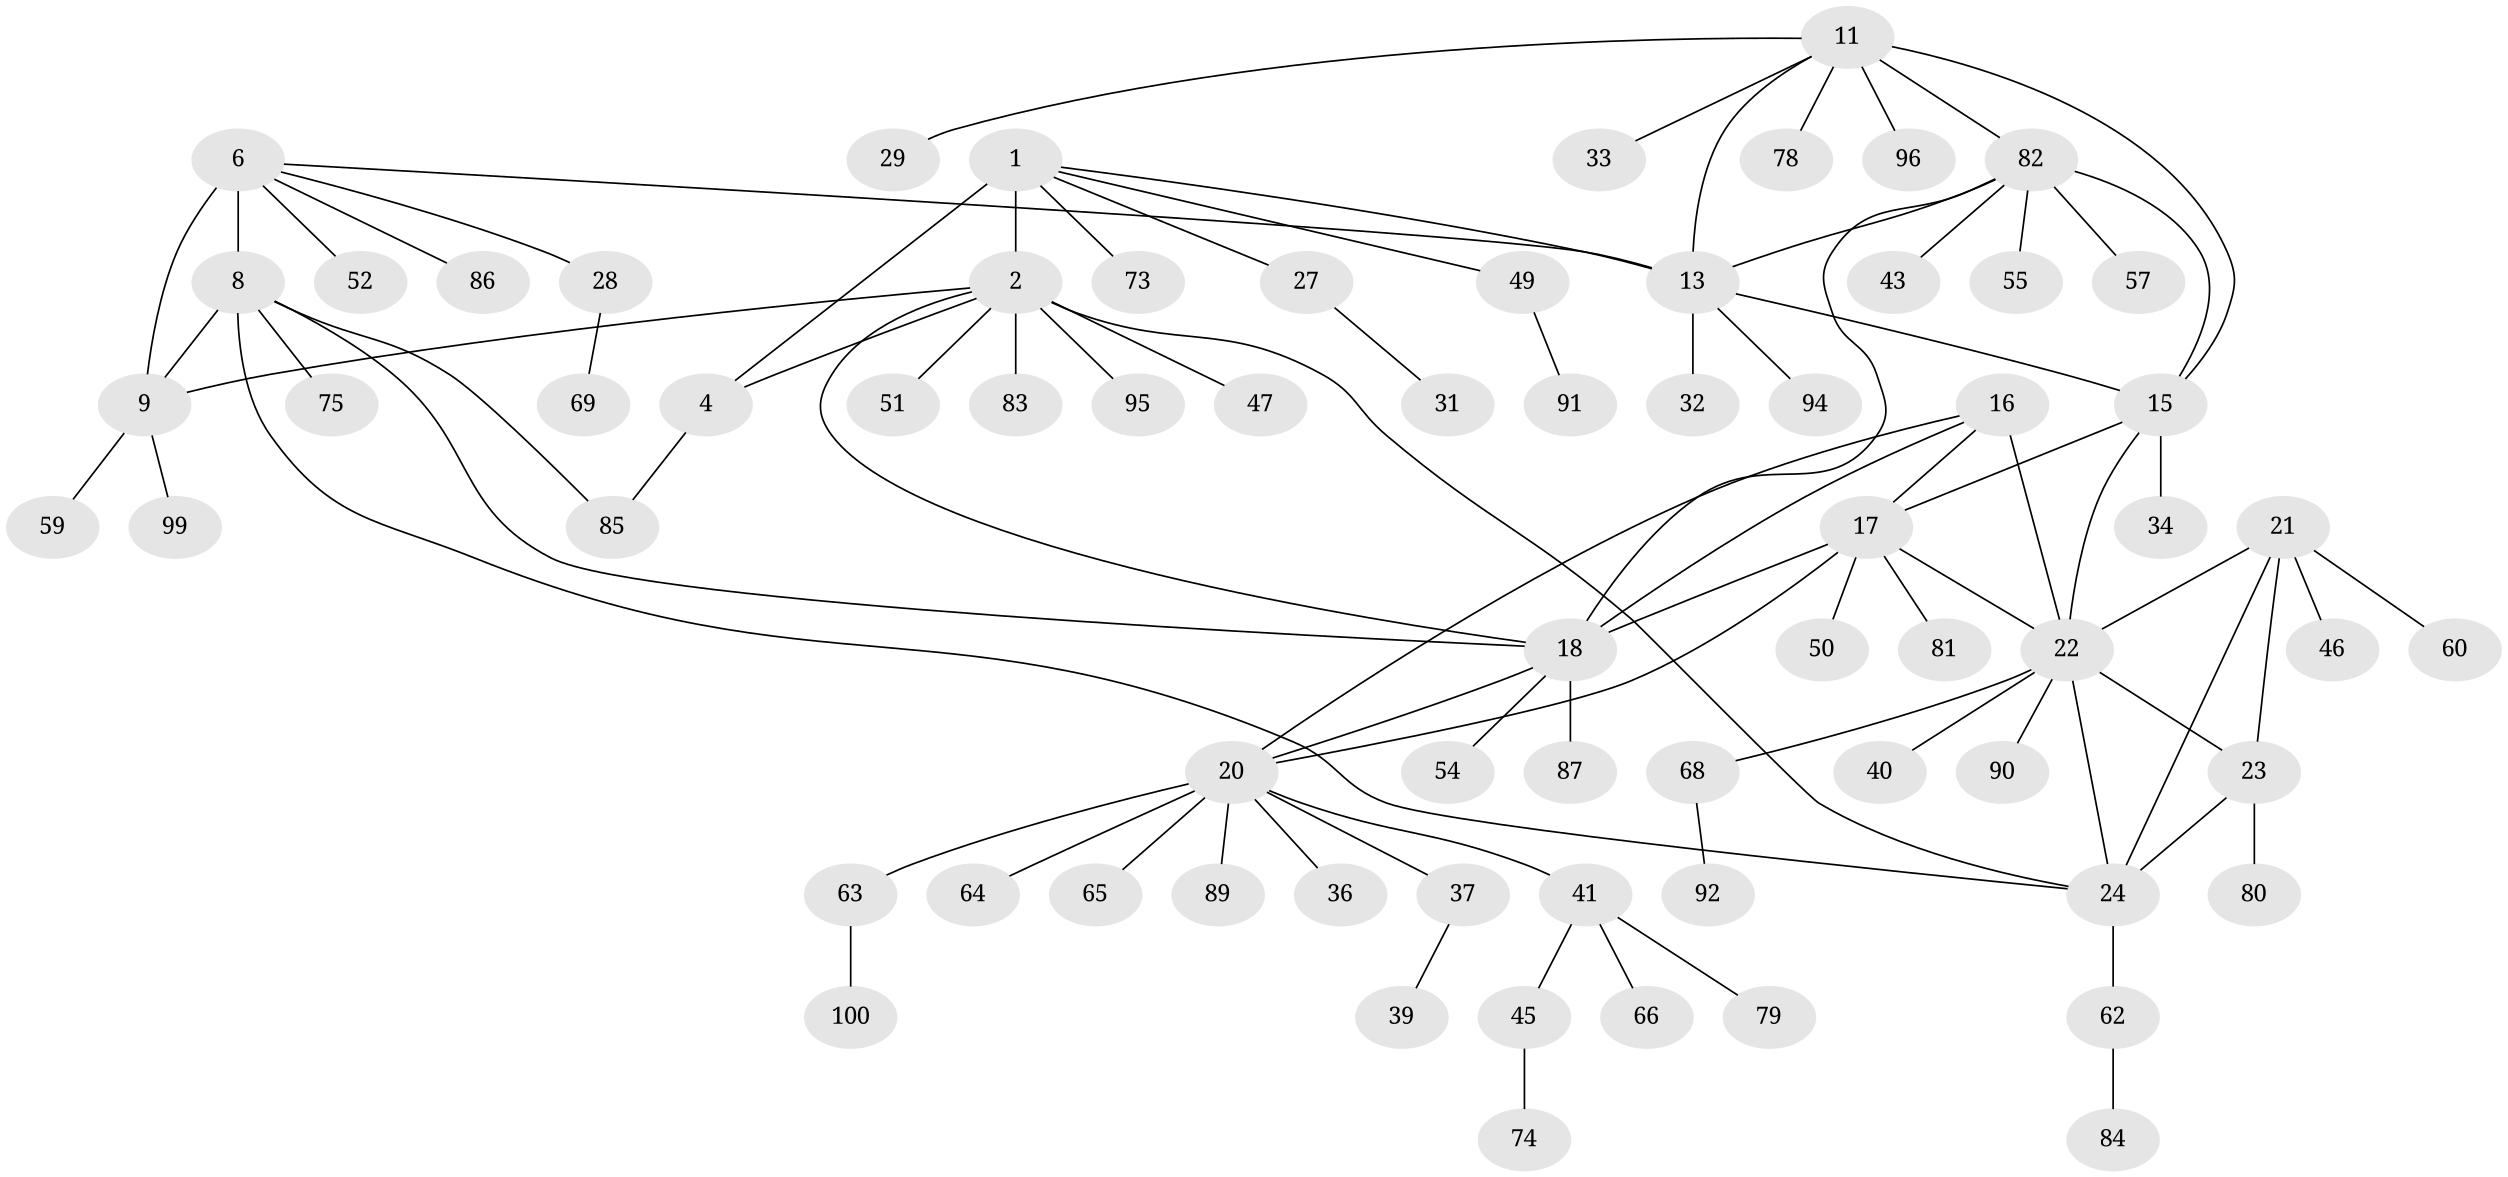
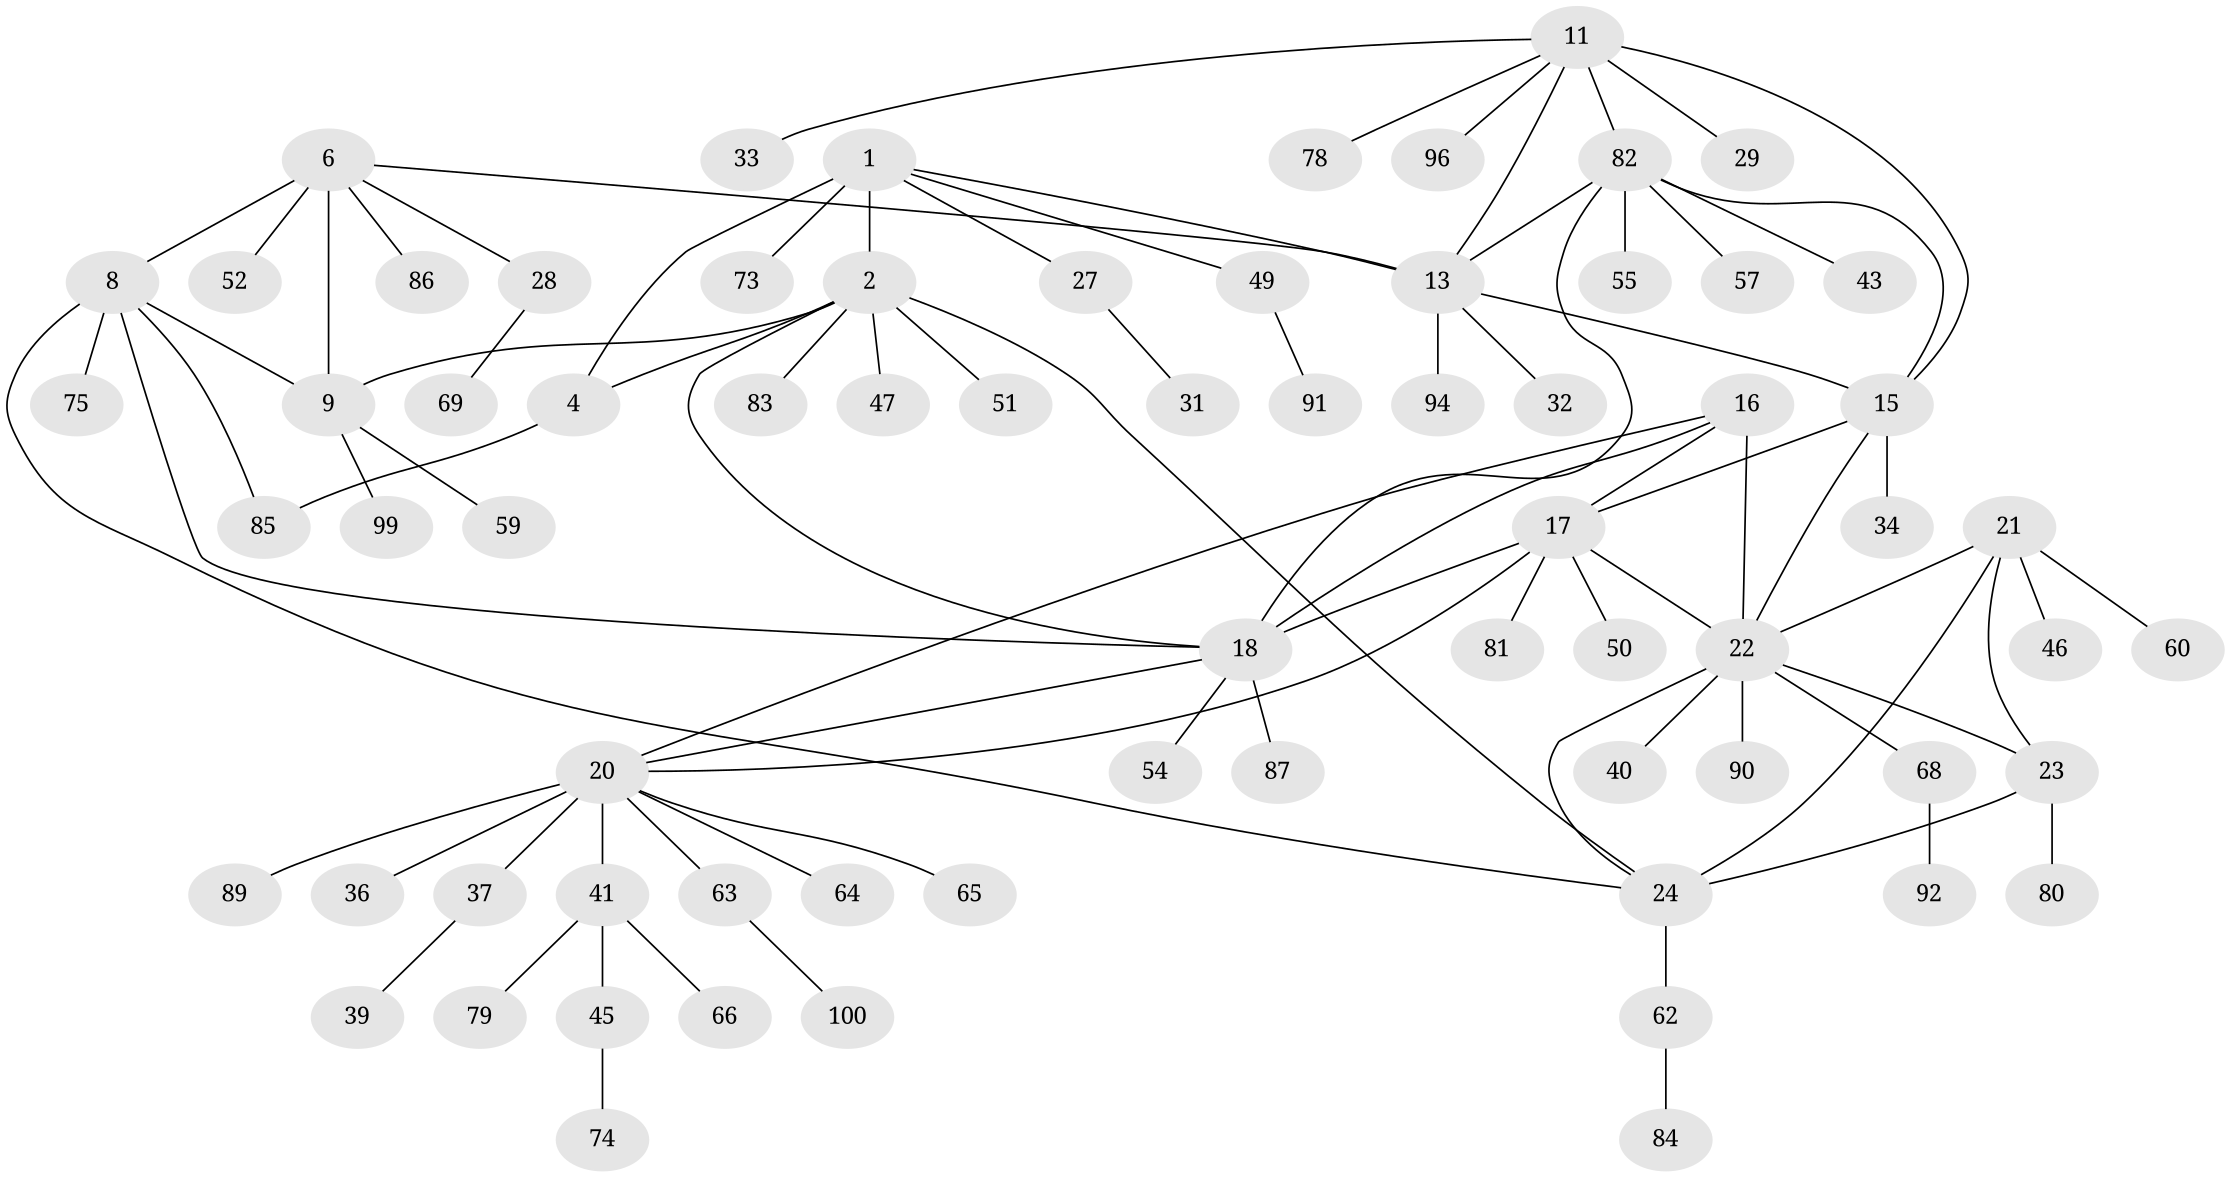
(1138, 405) -> none
